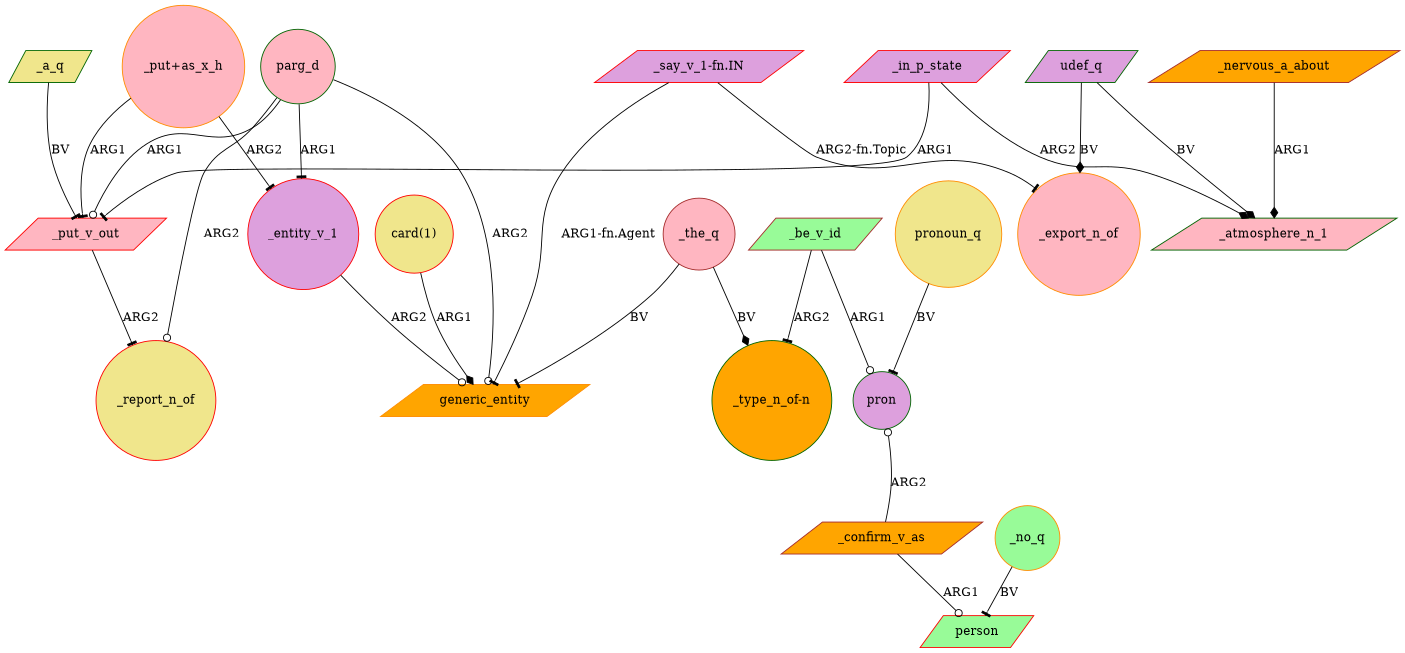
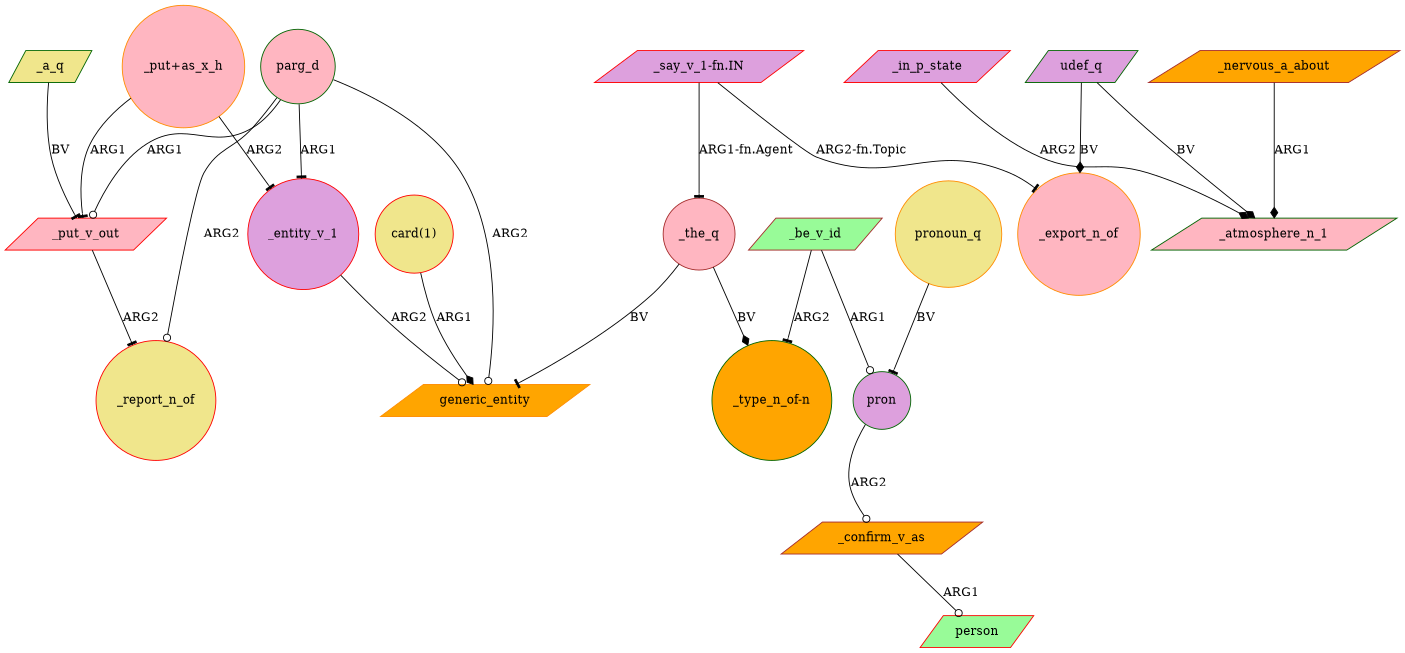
(541, 170) -> none
(546, 209) -> (699, 138)
(891, 479) -> (849, 470)
(1027, 538) -> none
